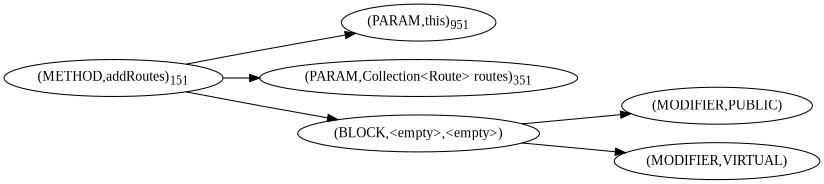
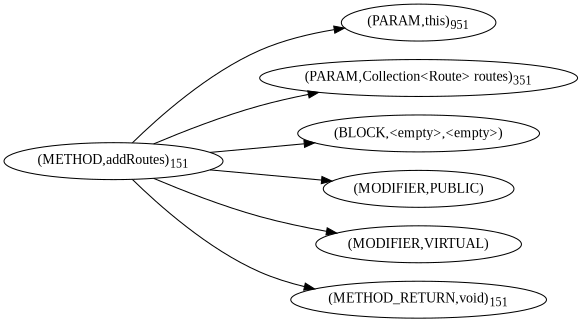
(571, 119) -> (266, 175)
(569, 147) -> (238, 210)
none -> (419, 300)
